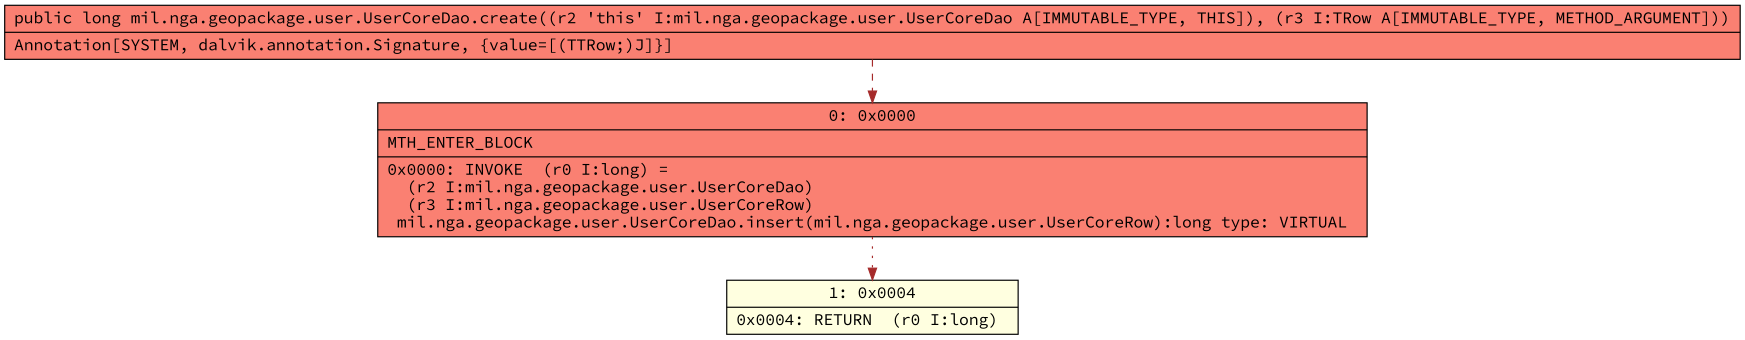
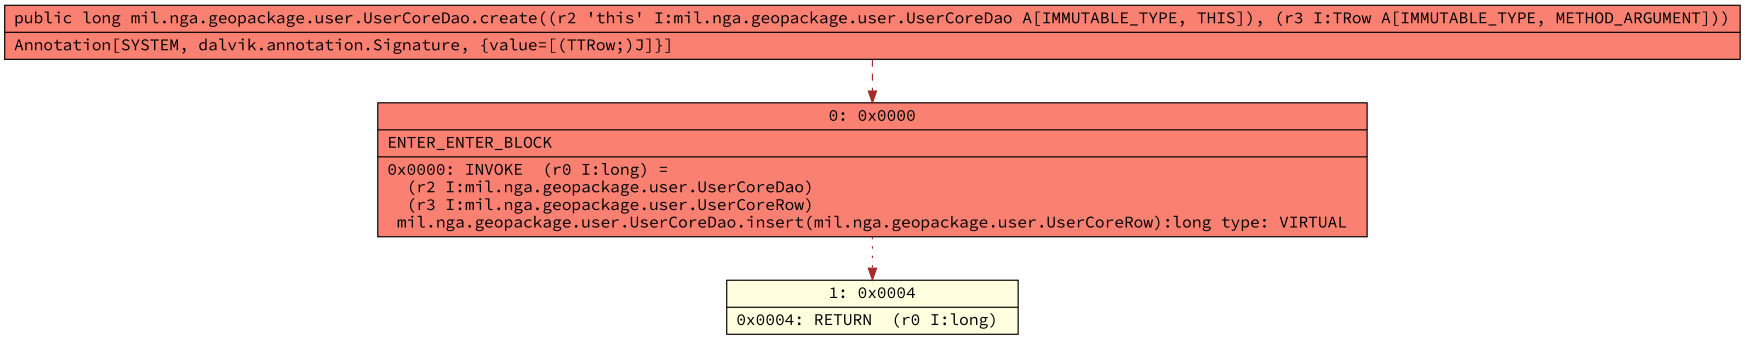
(460, 143) -> (470, 143)
